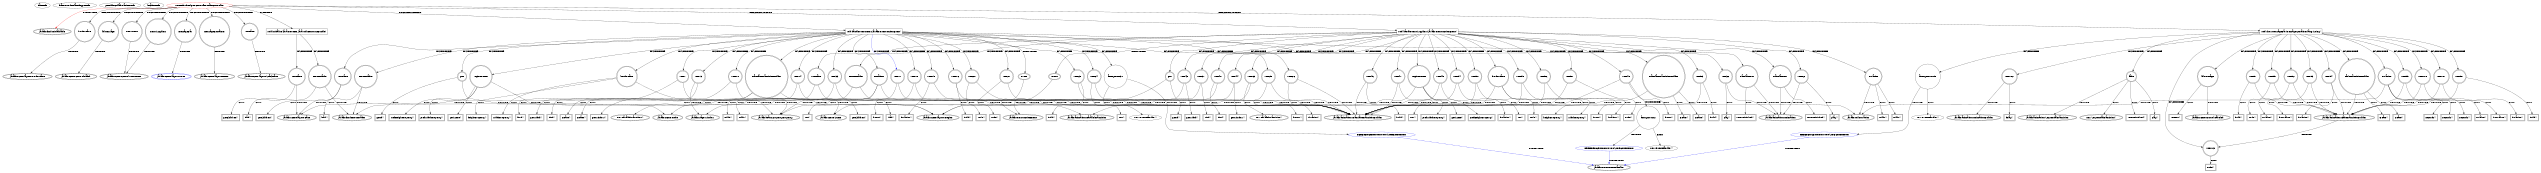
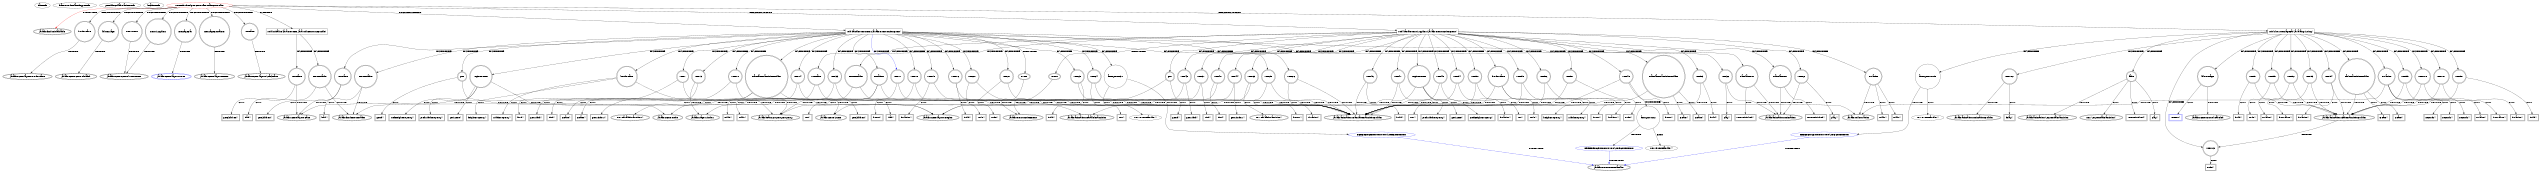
(2291, 32) -> (2291, 32)
(2175, 118) -> (2175, 118)
